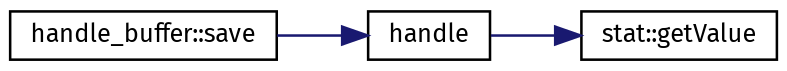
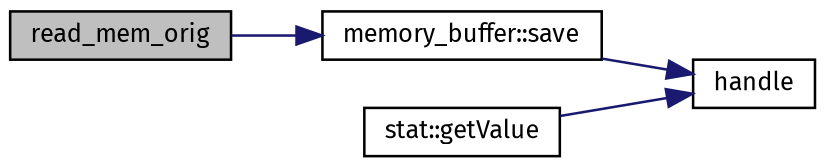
none -> (121, 36)
(143, 36) -> (462, 36)
(523, 36) -> (613, 107)
